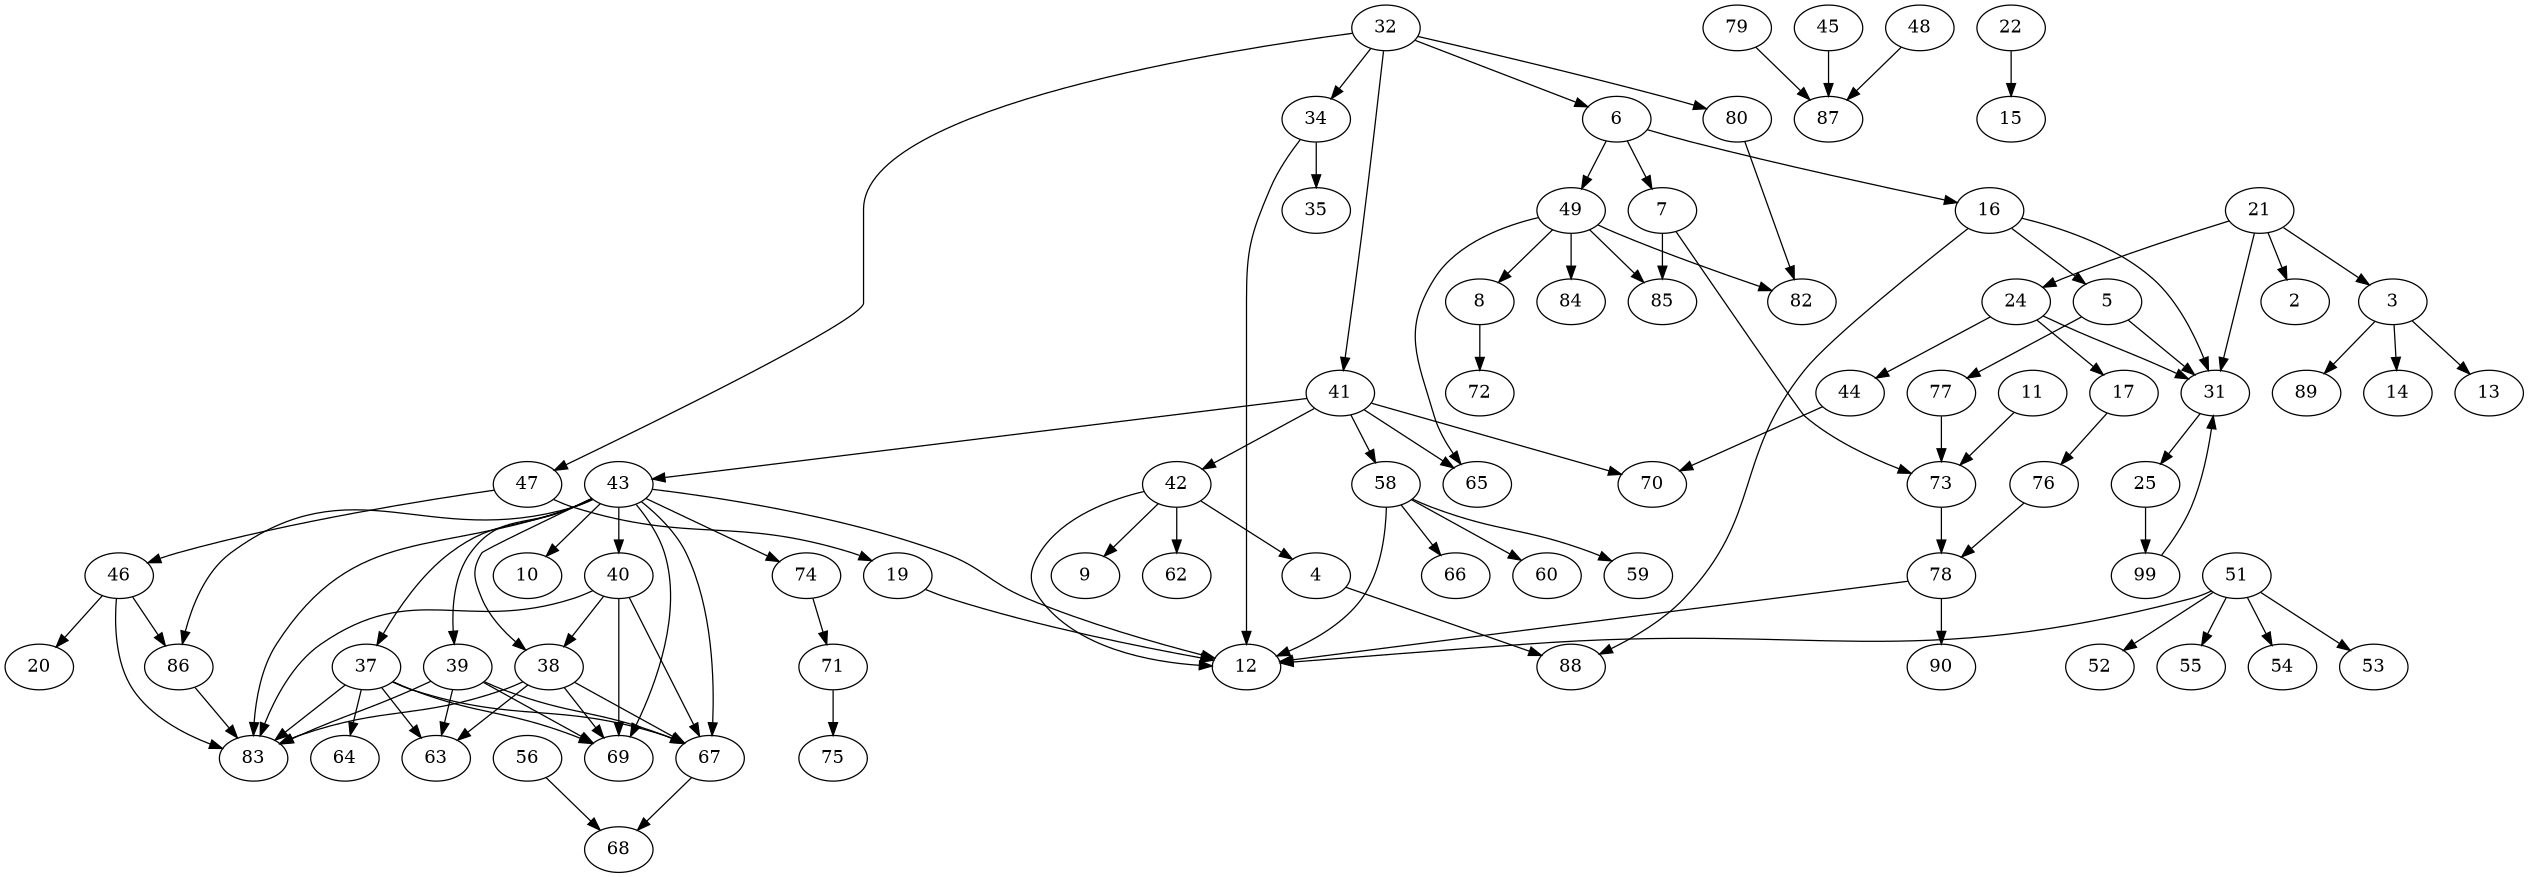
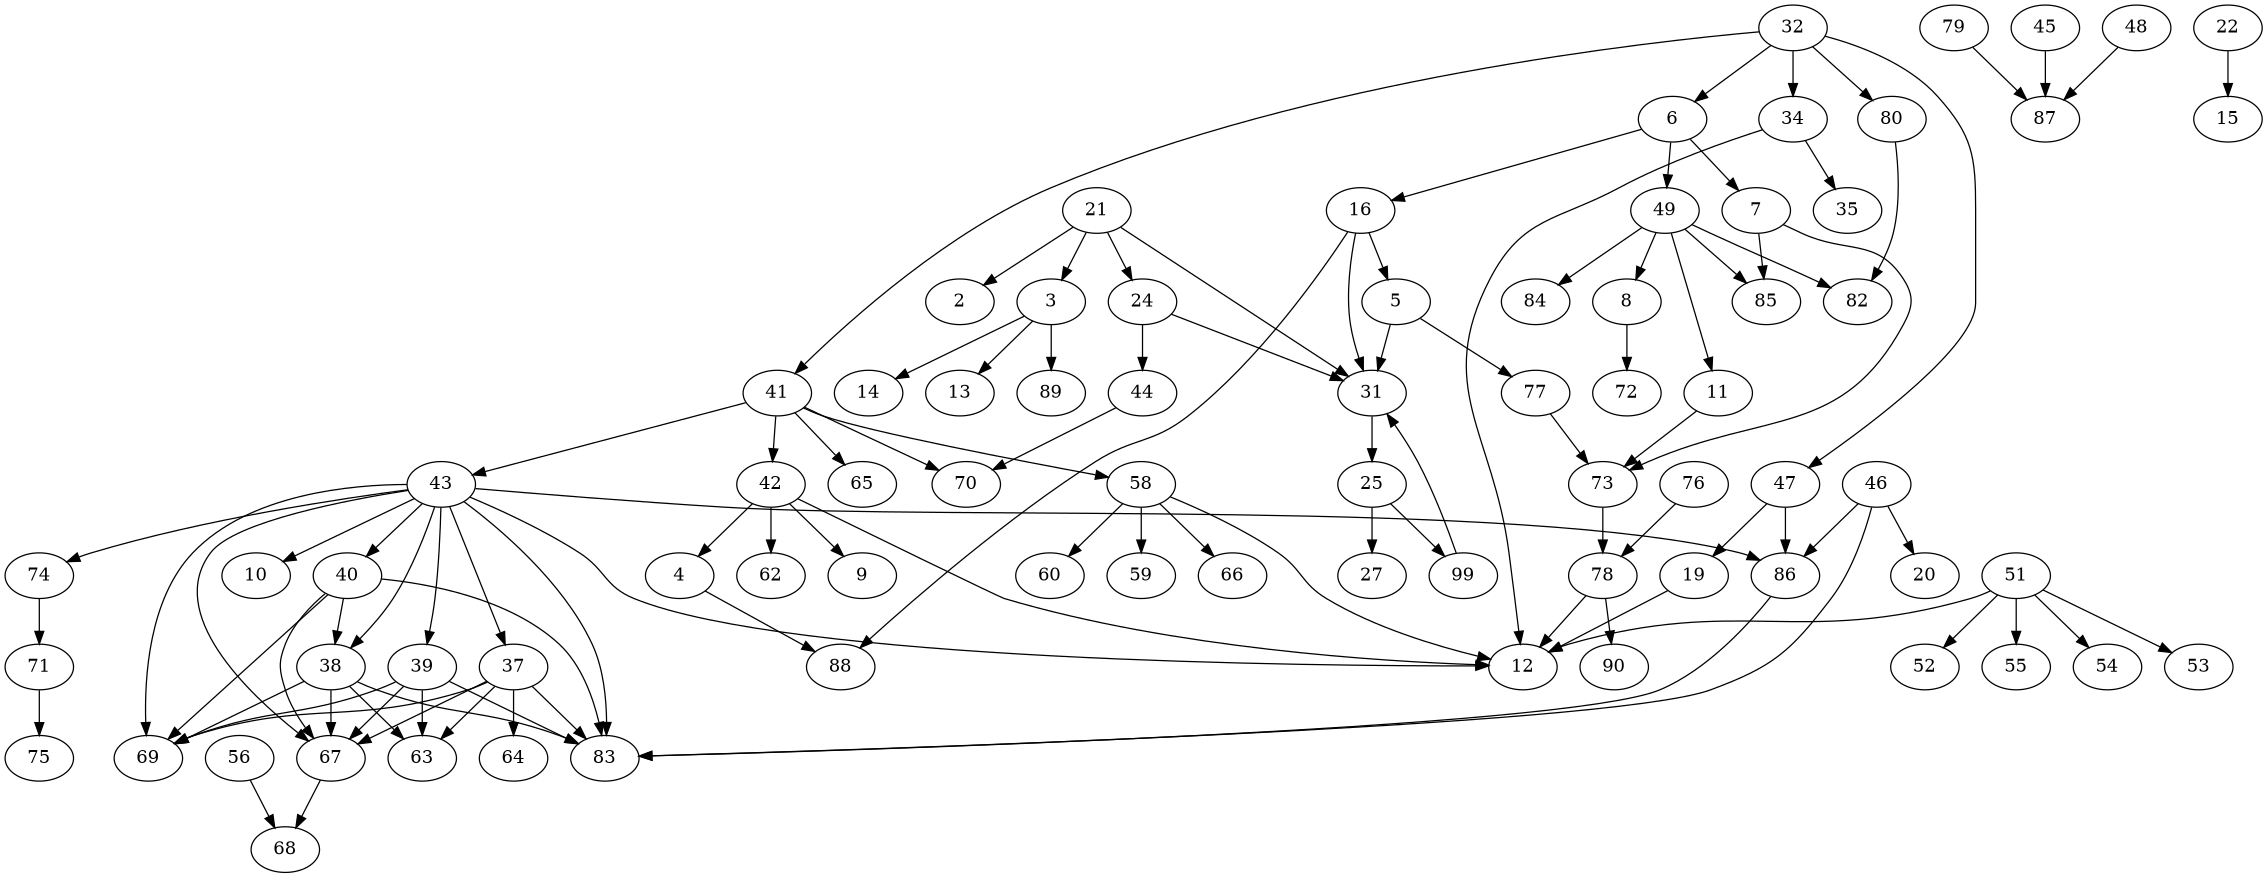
(1421, 307) -> (1690, 296)
(2124, 393) -> none
(402, 505) -> (1785, 524)
none -> (1372, 576)
